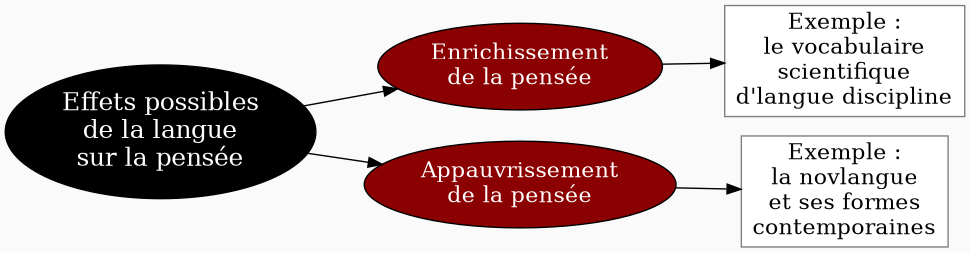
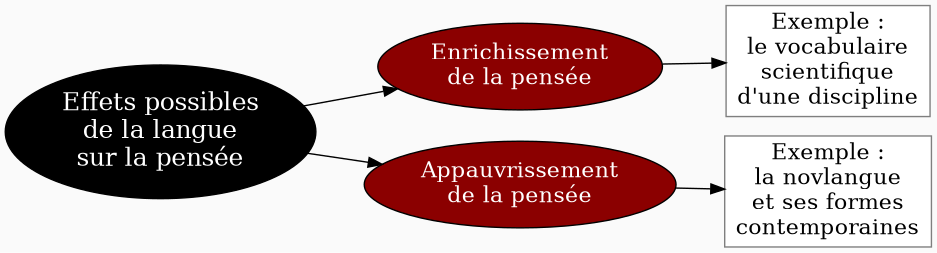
(845, 61) -> (828, 61)
